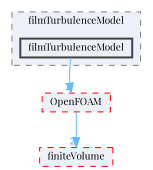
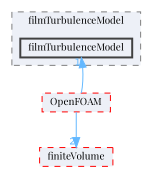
(70, 72) -> (83, 80)
